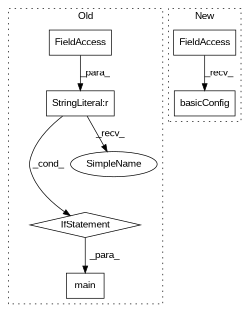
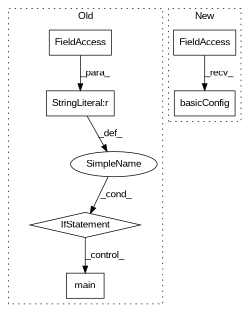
(110, 134) -> (110, 134)
(30, 165) -> (101, 192)
(105, 255) -> (105, 255)
